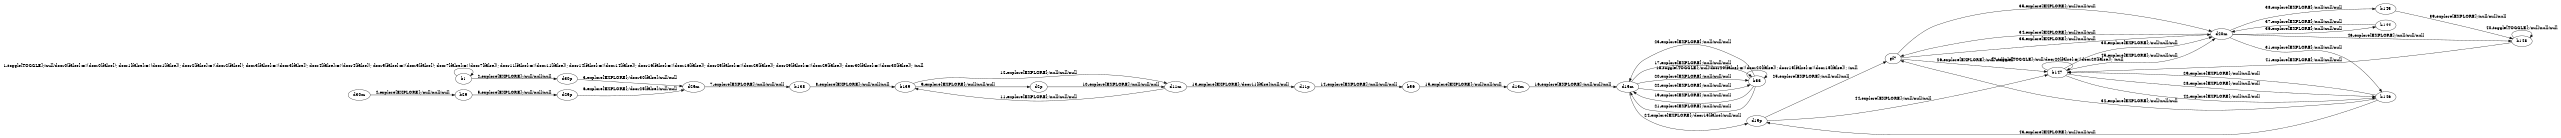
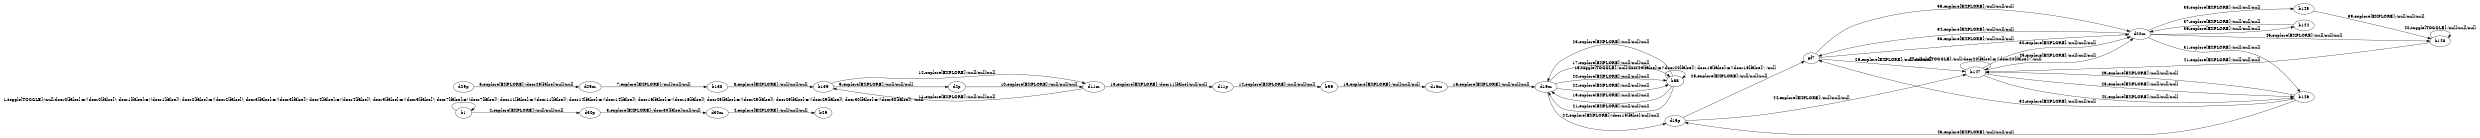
(629, 83) -> (652, 113)
(513, 95) -> none
